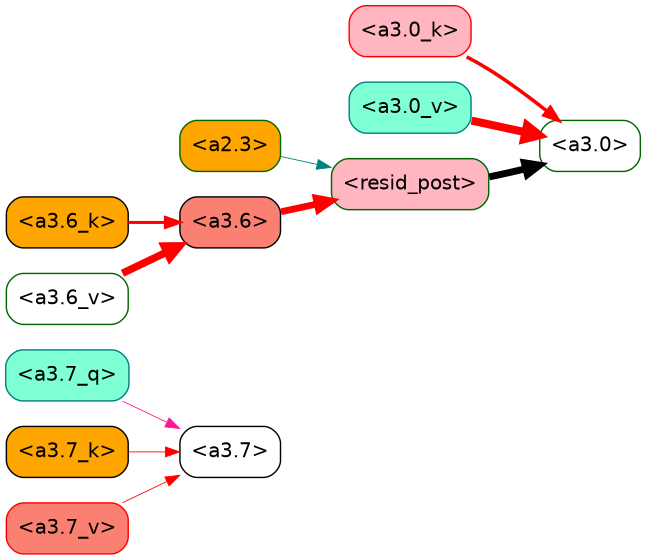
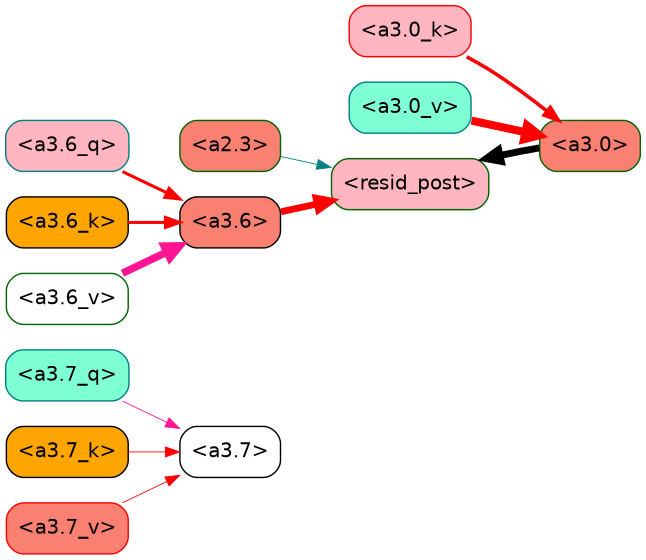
none -> (67, 146)
(230, 146) -> (230, 146)
(590, 146) -> (590, 146)
(507, 173) -> (520, 151)
(145, 263) -> (145, 263)
